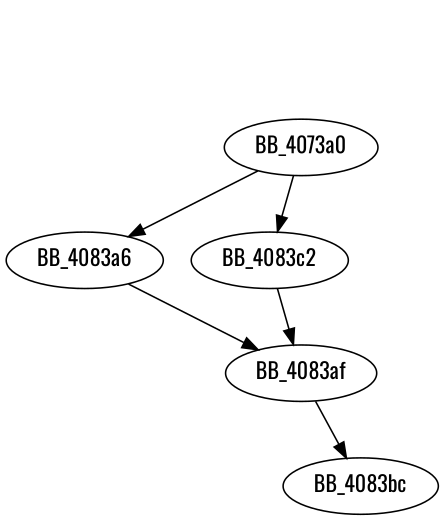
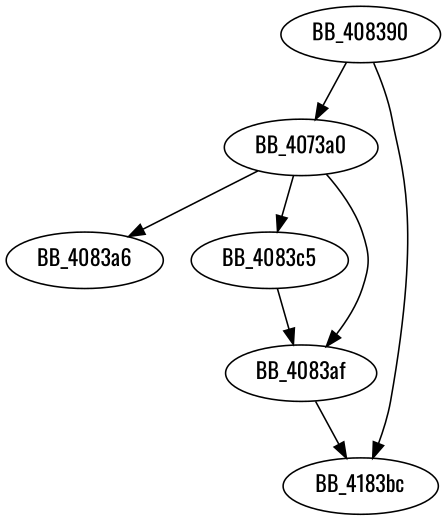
none -> (361, 34)
(270, 260) -> (270, 260)
(186, 313) -> (367, 252)
(361, 486) -> (361, 486)
